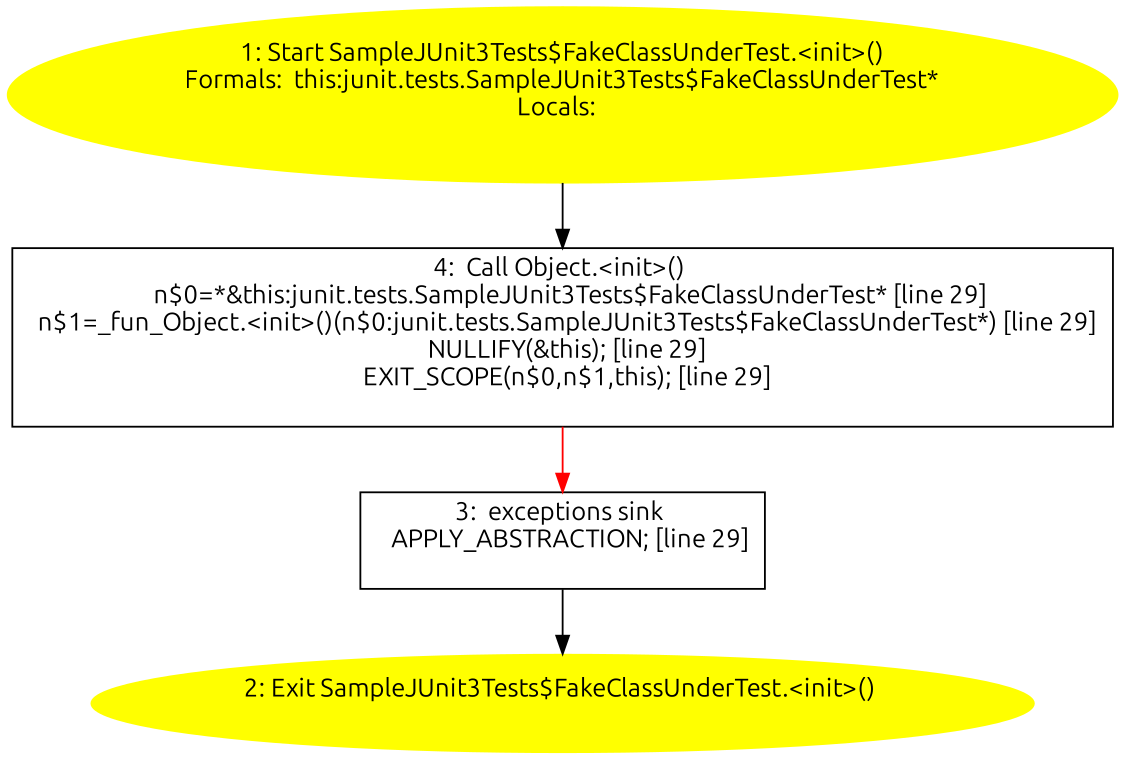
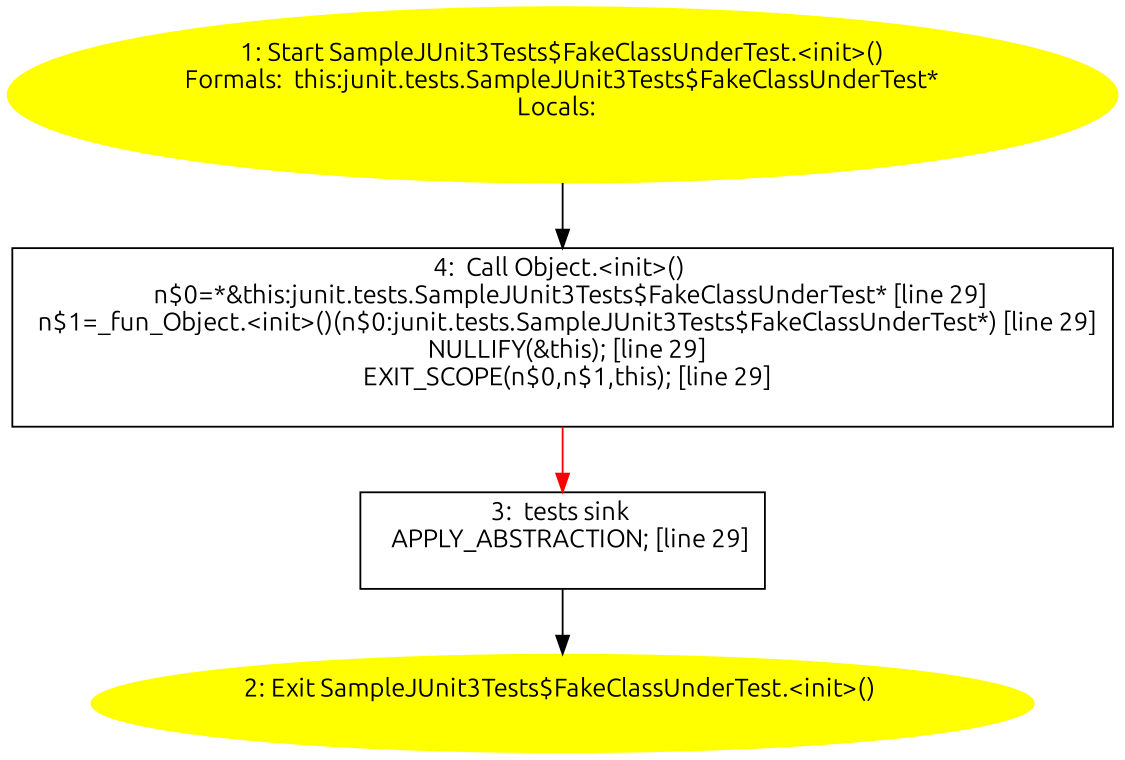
(563, 541) -> (563, 541)
